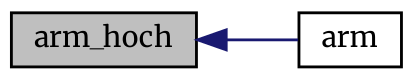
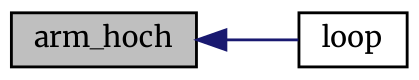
(350, 40) -> (353, 40)
